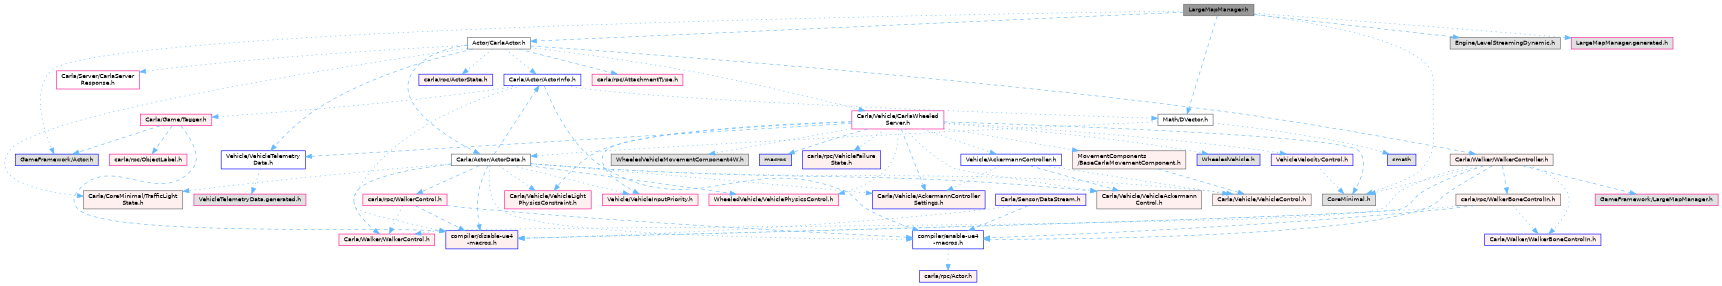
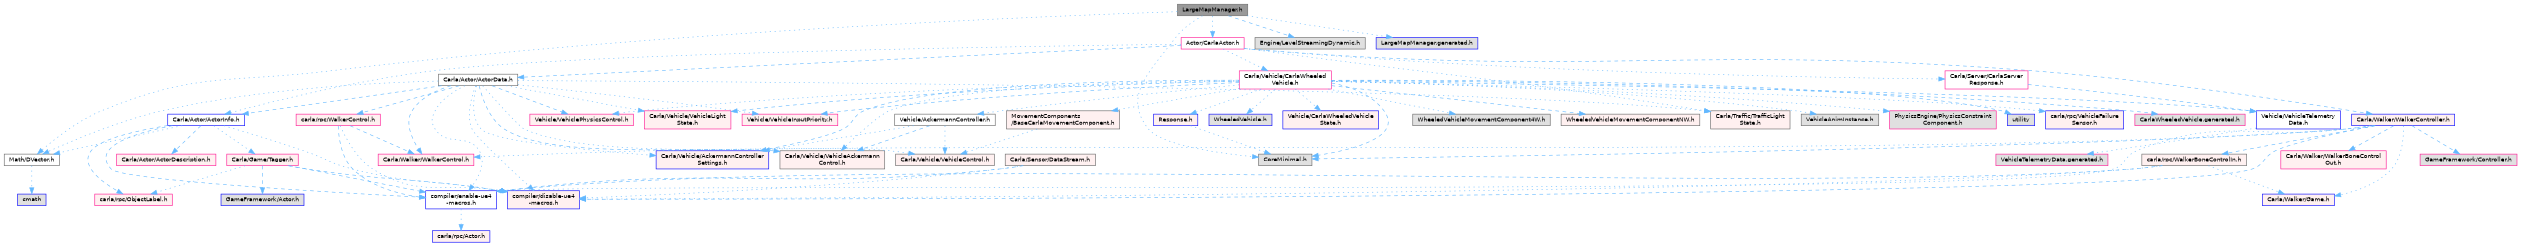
(575, 25) -> none
(860, 27) -> (1213, 24)
(499, 43) -> (1213, 43)
(1622, 43) -> (1427, 43)
(1203, 62) -> (601, 44)
(456, 80) -> none
(637, 80) -> none
(366, 83) -> (2139, 96)
(898, 120) -> (1285, 80)
none -> (1331, 120)
none -> (1630, 120)
none -> (1840, 120)
none -> (1943, 120)
none -> (2190, 120)
(863, 136) -> (239, 97)
(164, 137) -> (203, 178)
none -> (91, 151)
none -> (166, 160)
(776, 160) -> (2021, 120)
(842, 160) -> (2085, 120)
(1011, 160) -> (945, 120)
(1312, 160) -> (1176, 120)
(1502, 160) -> (2403, 120)
none -> (2334, 160)
(1198, 181) -> (1002, 141)
none -> (387, 185)
(1402, 186) -> (1846, 149)
(478, 194) -> (484, 143)
(133, 200) -> (1750, 120)
(548, 200) -> (688, 120)
(774, 200) -> (582, 120)
(1041, 200) -> (1050, 160)
(1657, 200) -> (2469, 160)
(397, 216) -> (379, 139)
(437, 217) -> (408, 184)
(1248, 232) -> (1442, 187)
(1543, 240) -> (2298, 200)
